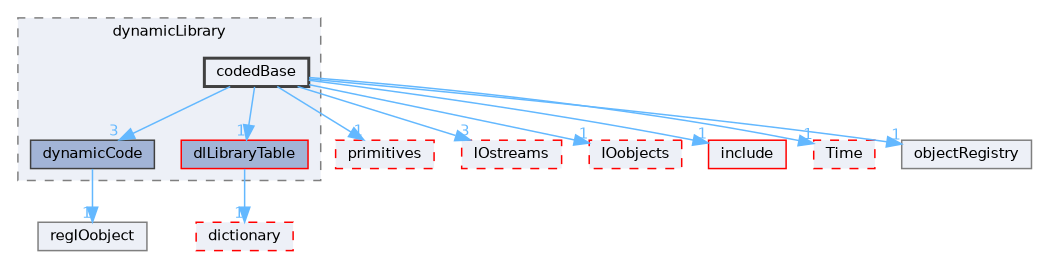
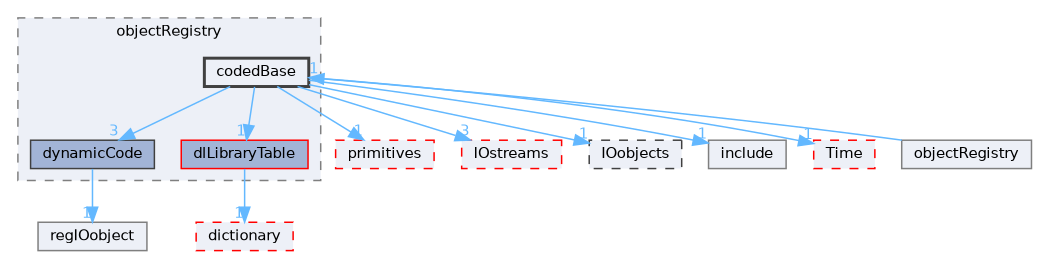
(169, 32) -> (169, 32)
(598, 107) -> (743, 121)
(635, 154) -> (635, 154)
(747, 154) -> (747, 154)
